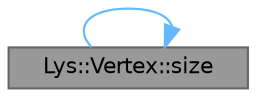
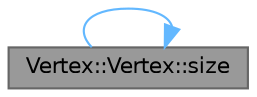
(128, 68) -> (128, 68)
